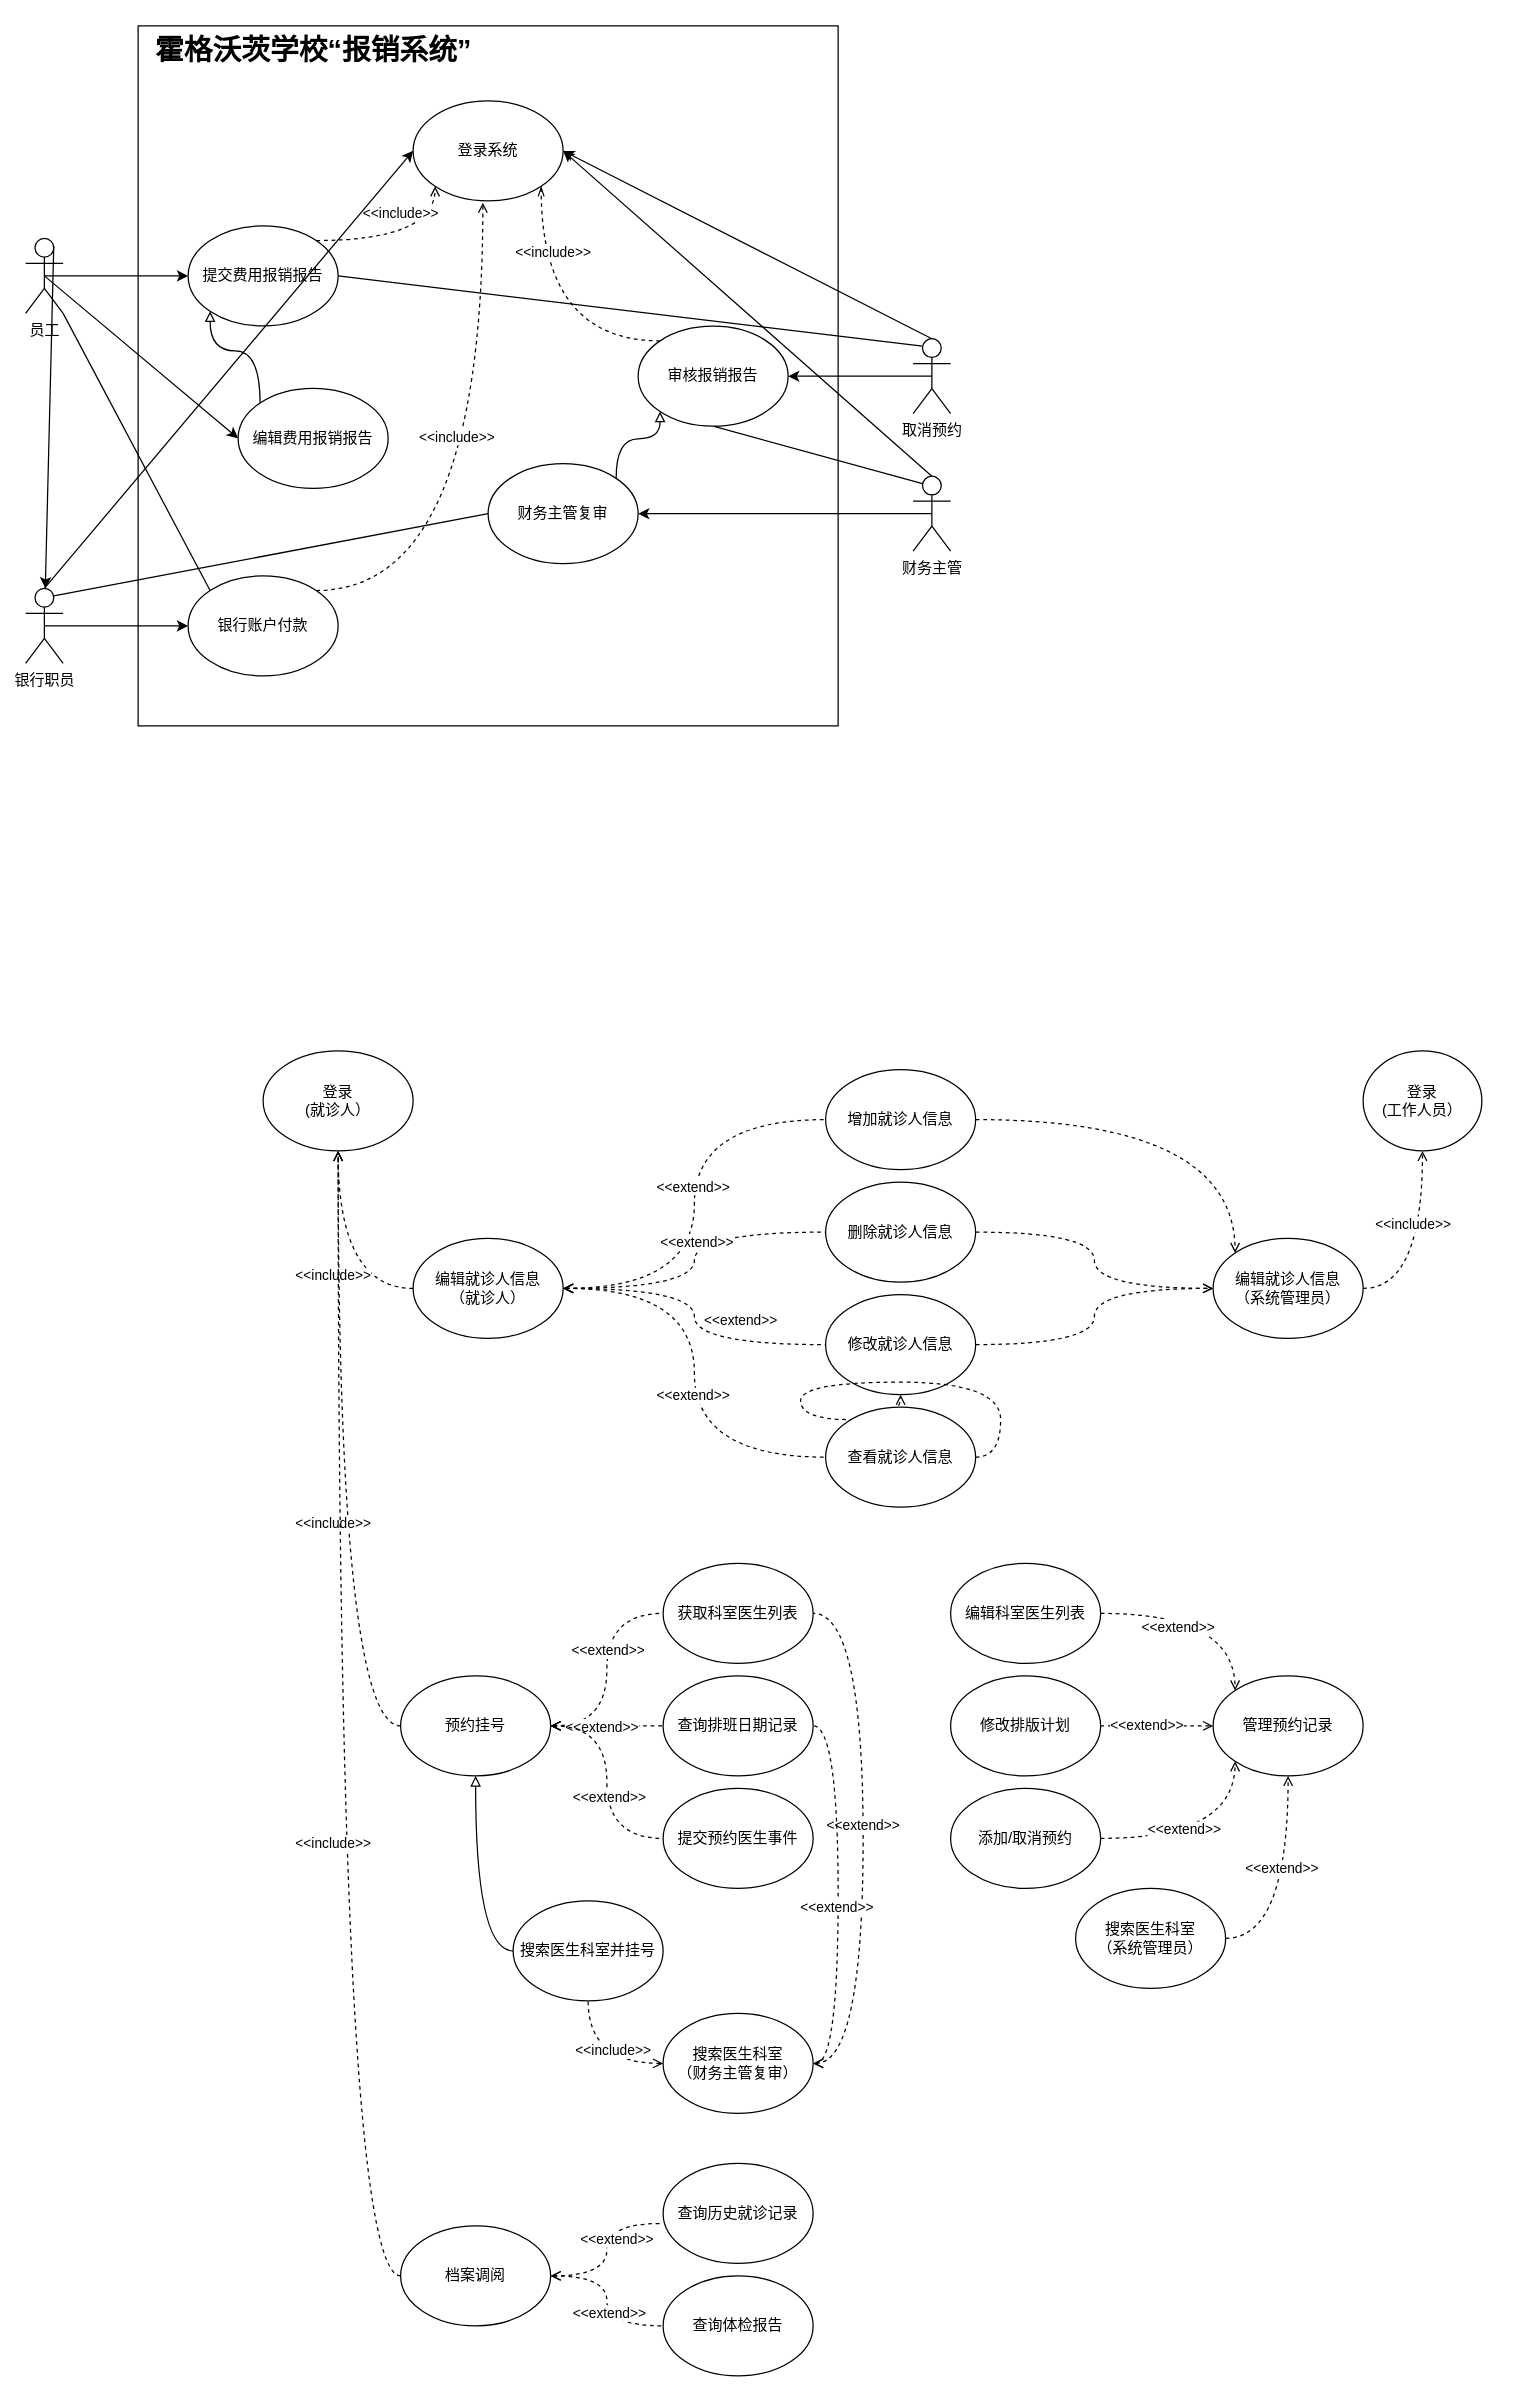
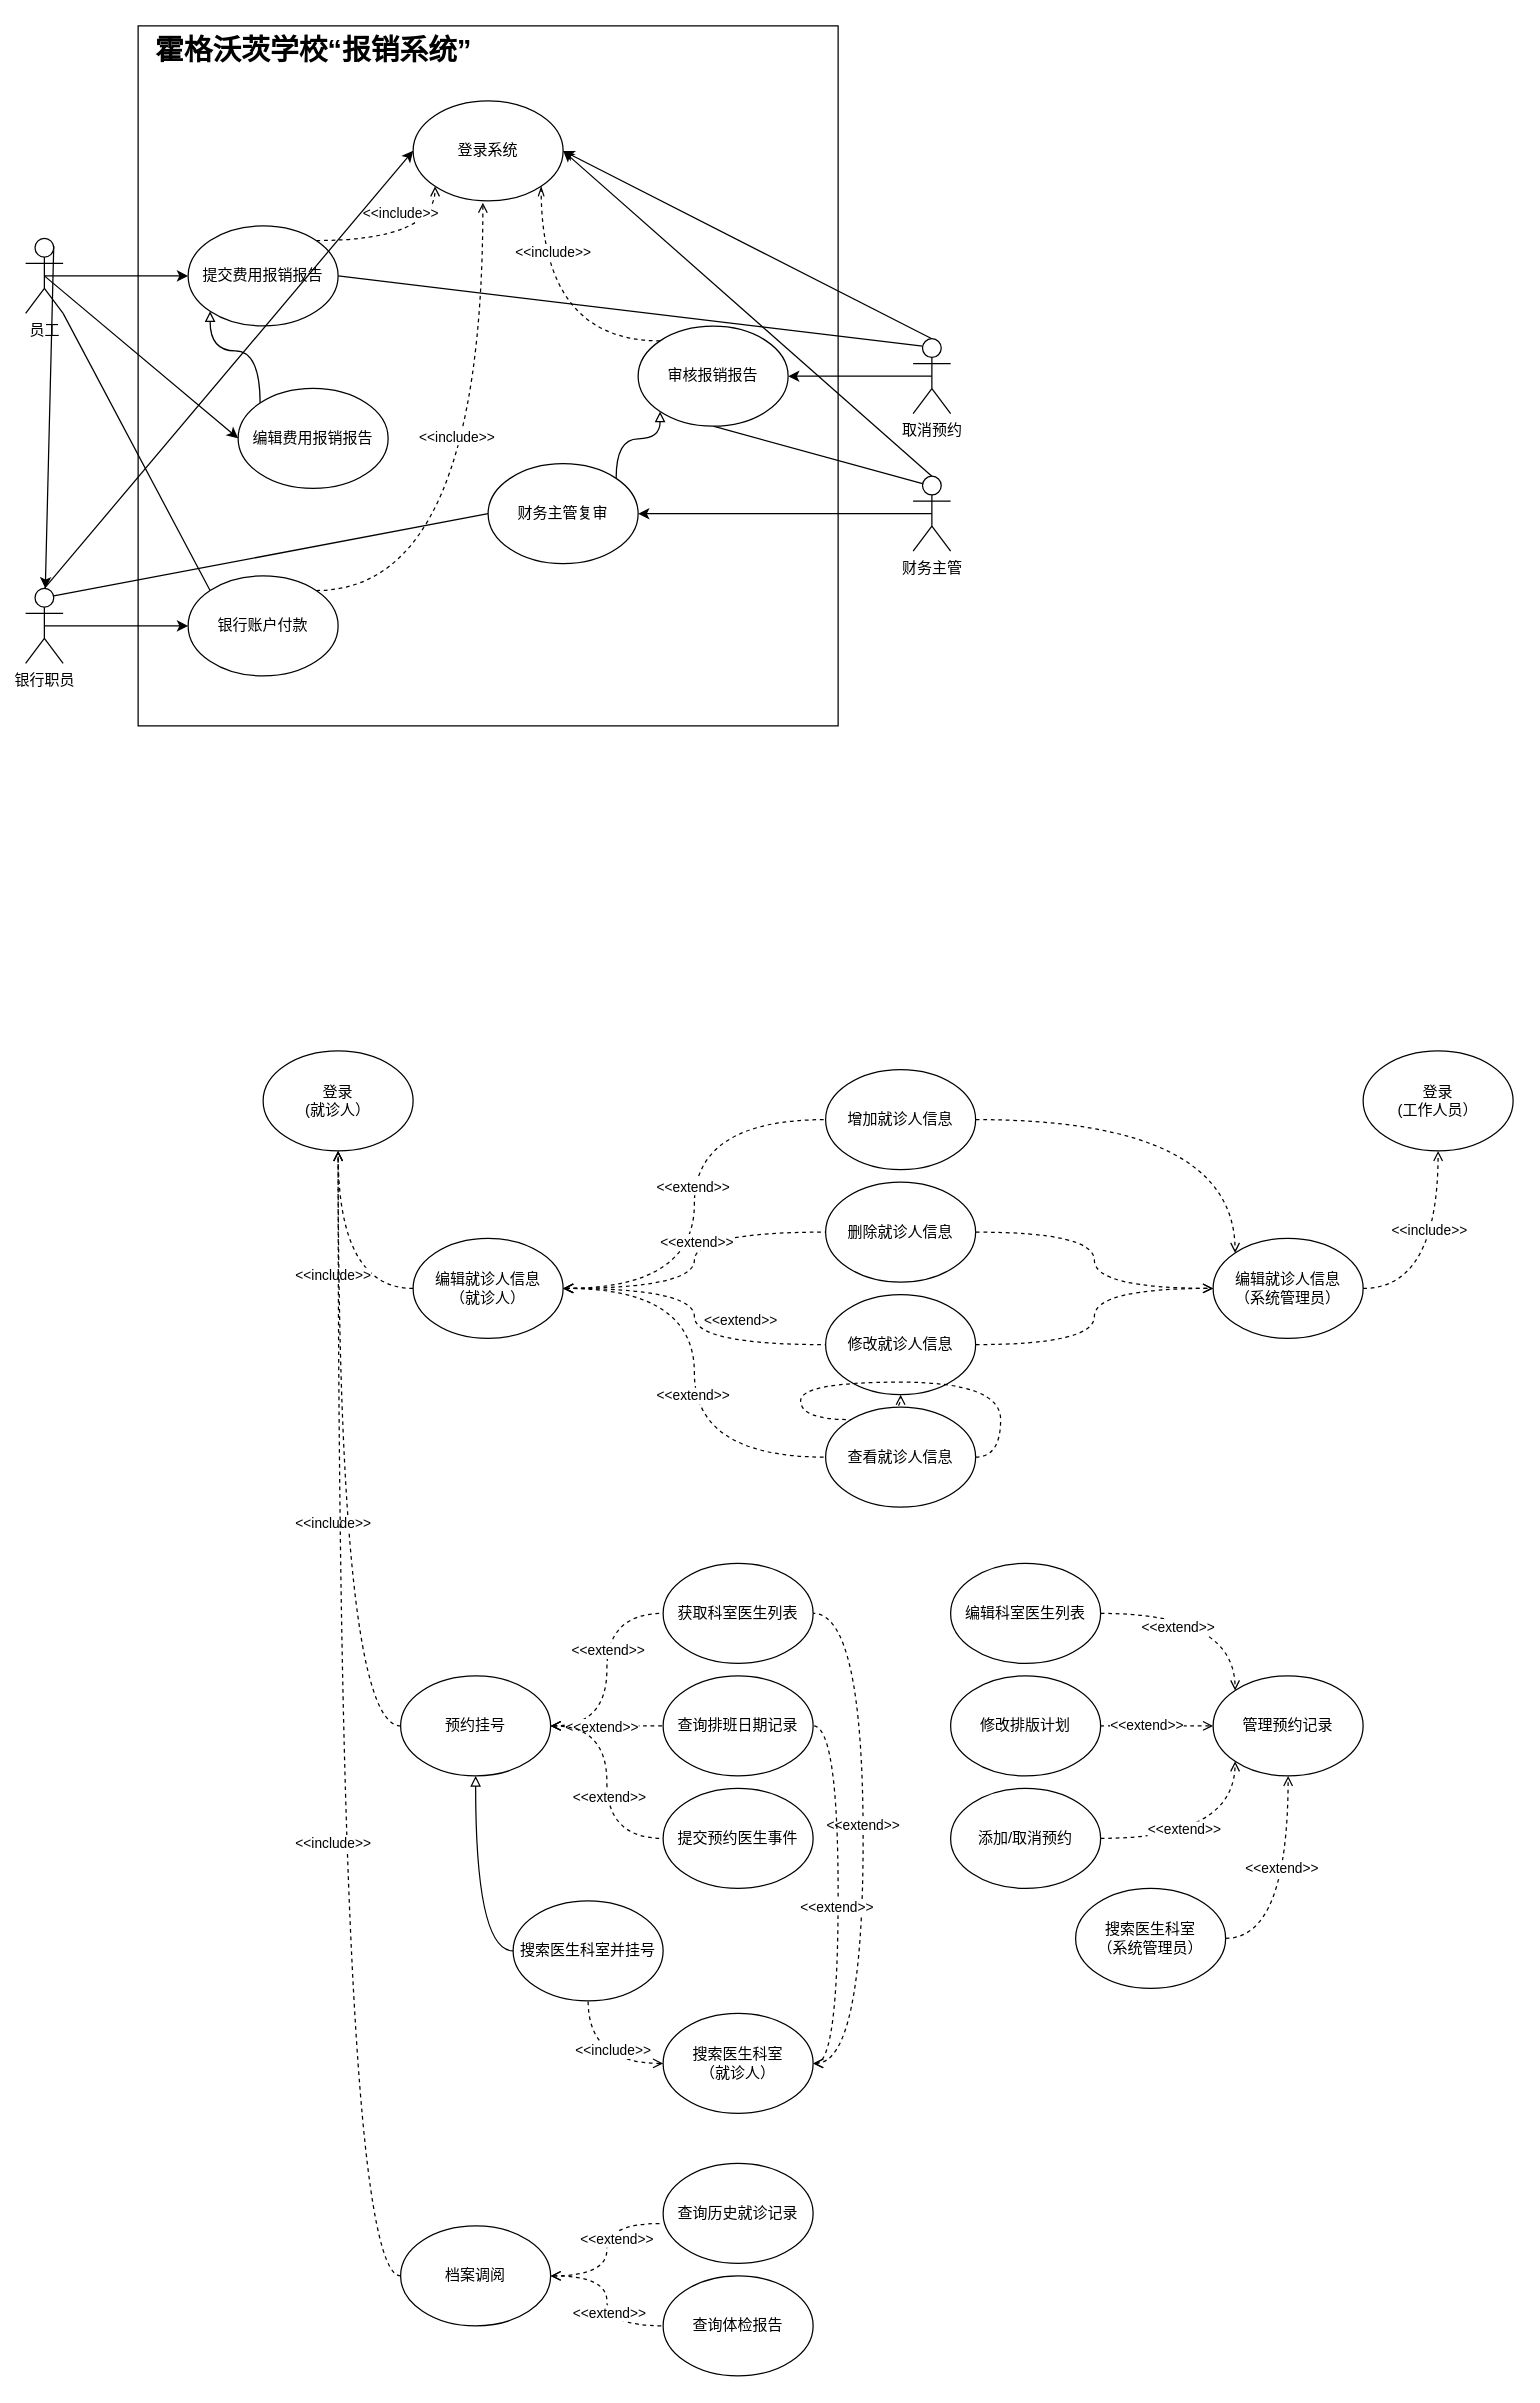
(1423, 1101) -> (1438, 1101)
(738, 2063) -> (738, 2063)
